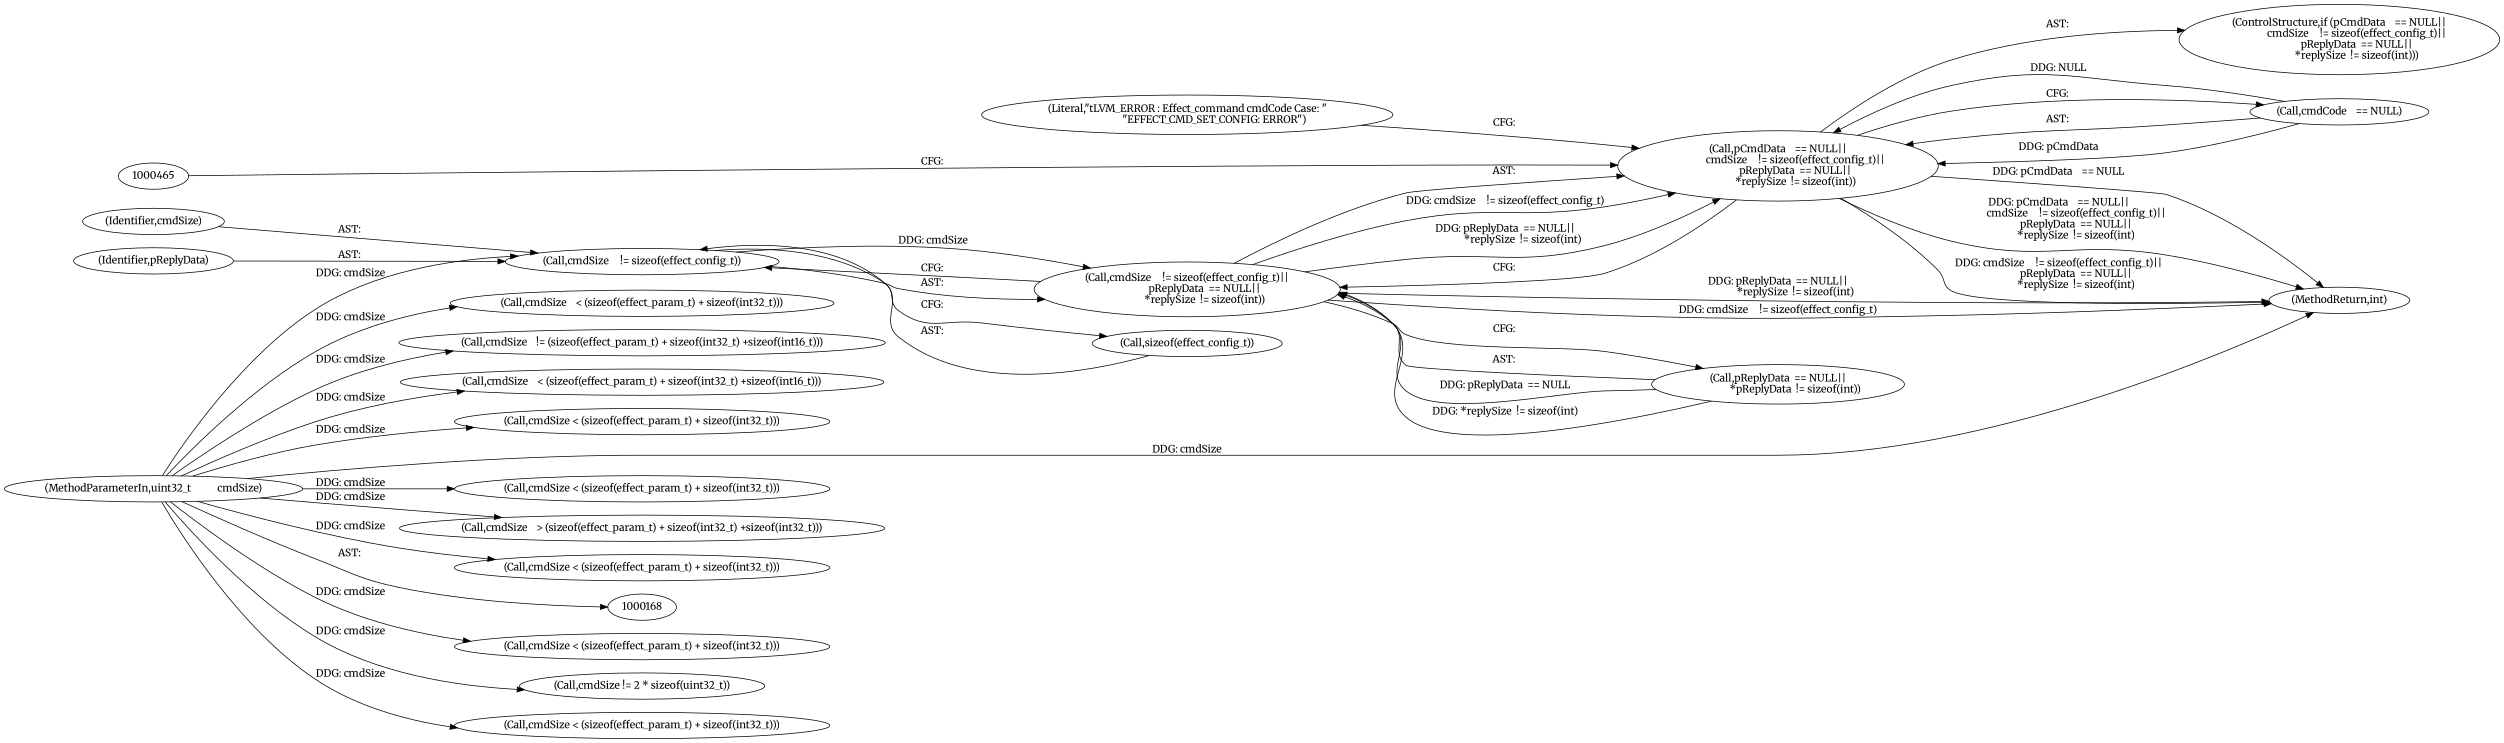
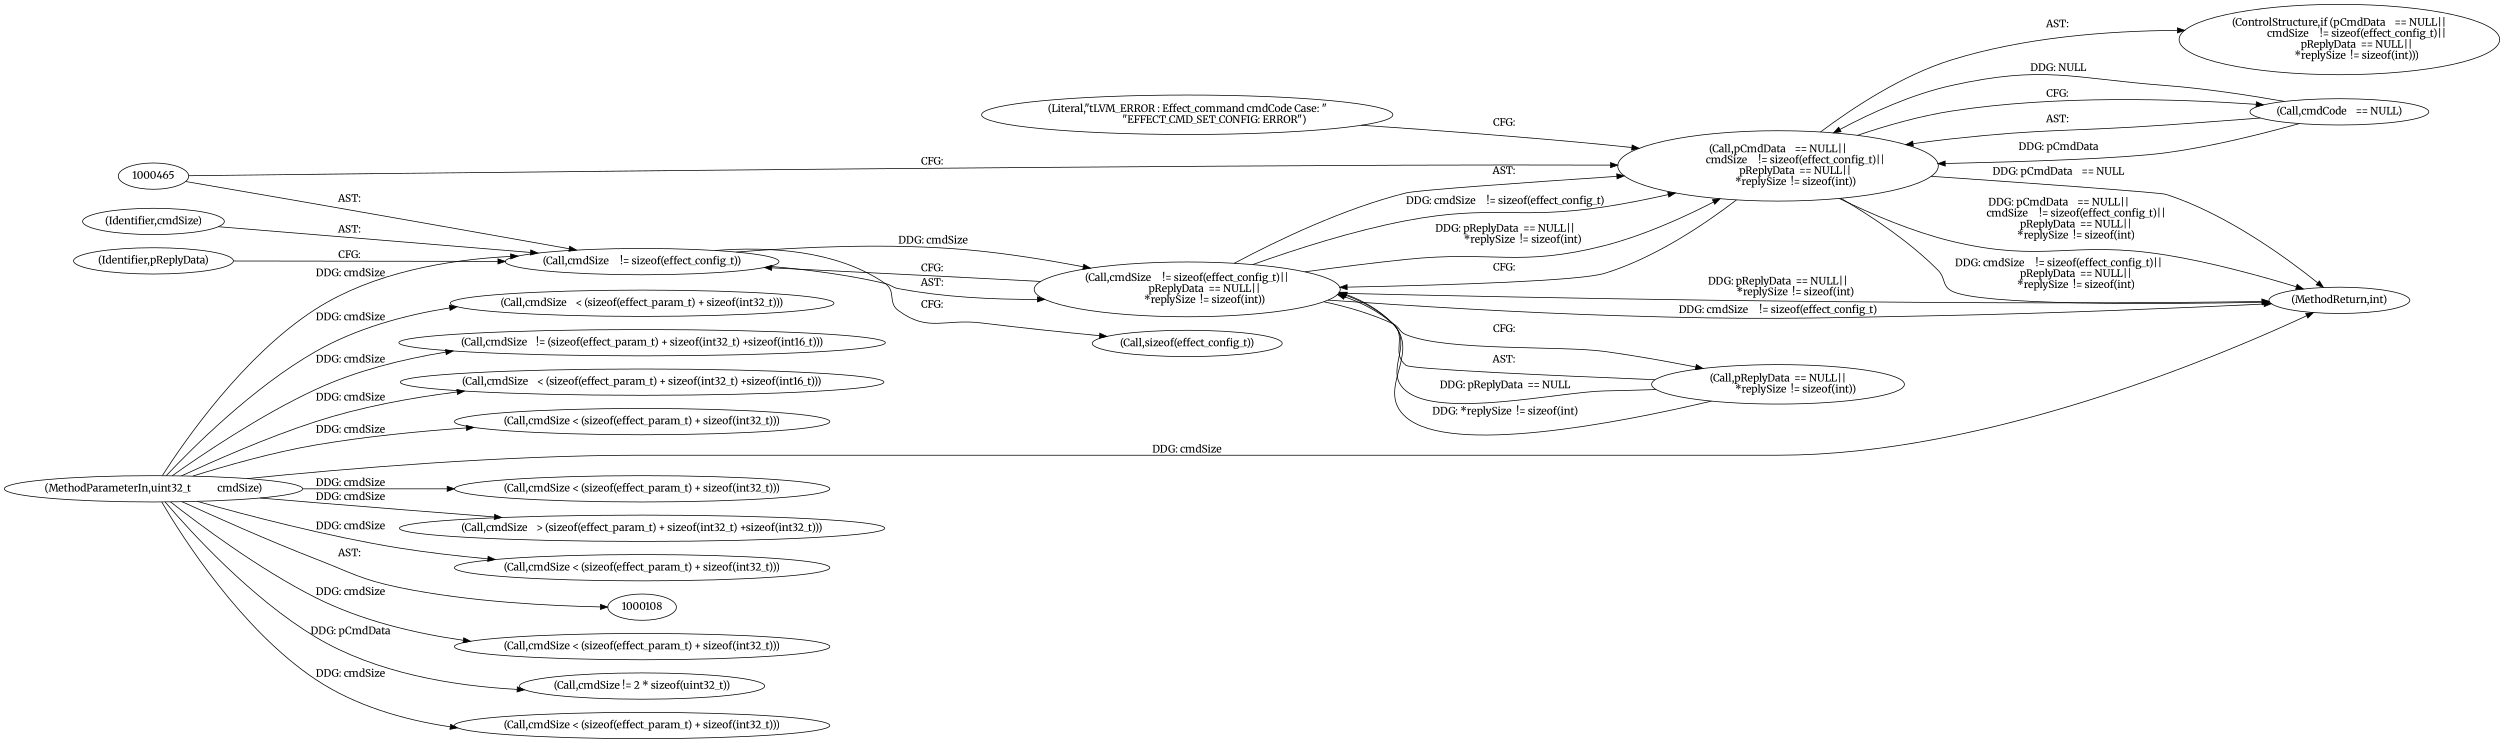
(351, 255) -> (351, 255)
(905, 341) -> (377, 215)
(1778, 384) -> (1778, 384)
(642, 607) -> (642, 607)
(351, 632) -> (351, 632)
